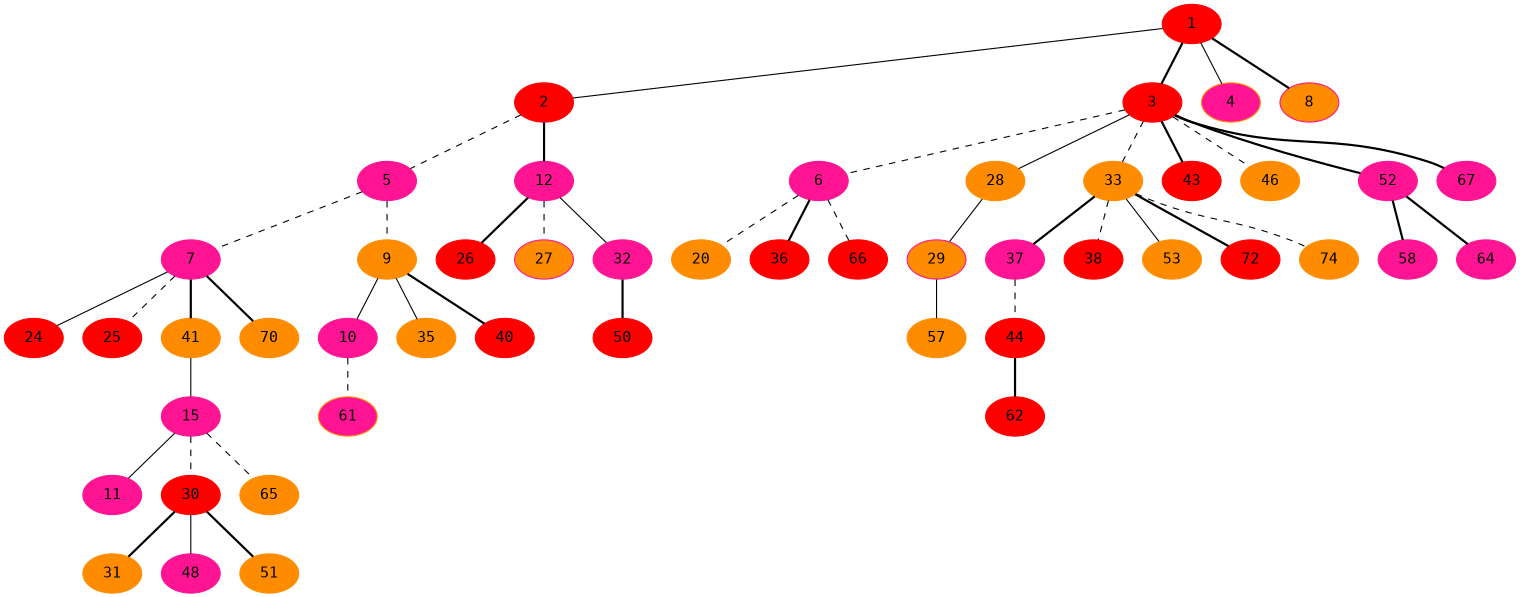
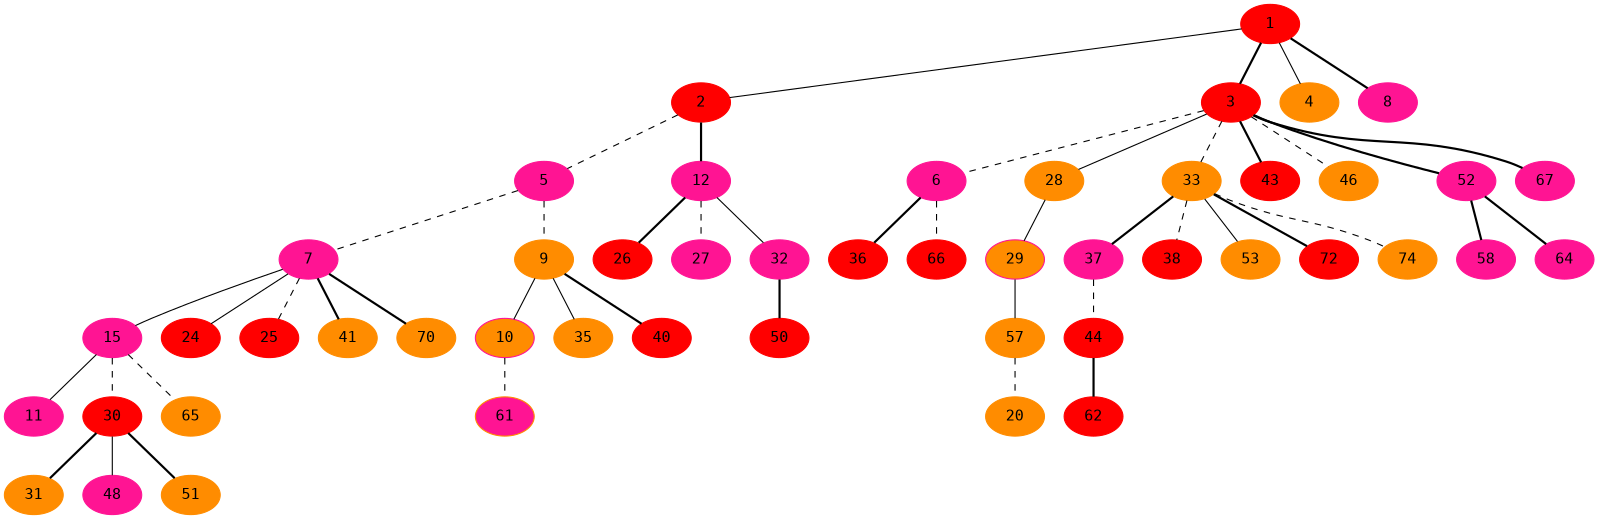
(1231, 102) -> (1309, 102)
(1309, 102) -> (1388, 102)
(760, 220) -> (1015, 377)
(544, 259) -> (701, 259)
(348, 338) -> (505, 338)
(191, 377) -> (208, 296)
